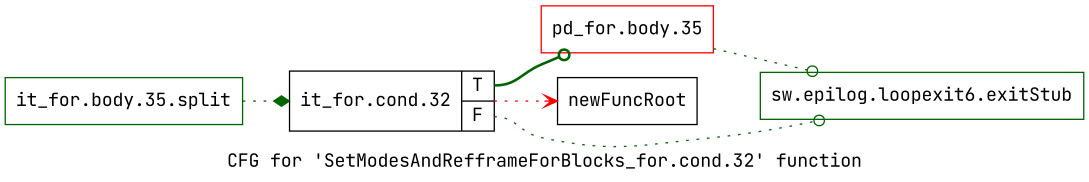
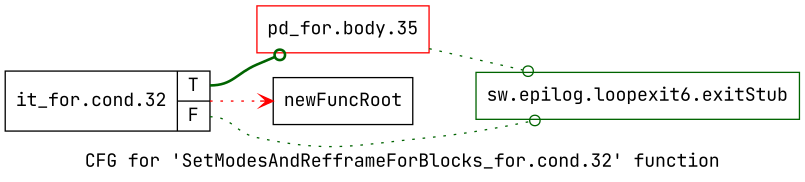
(124, 101) -> none
